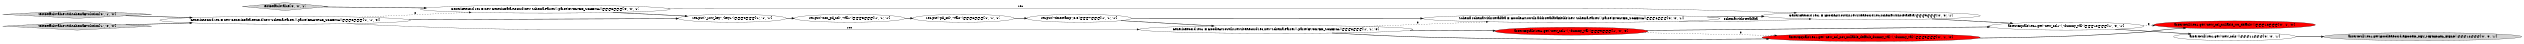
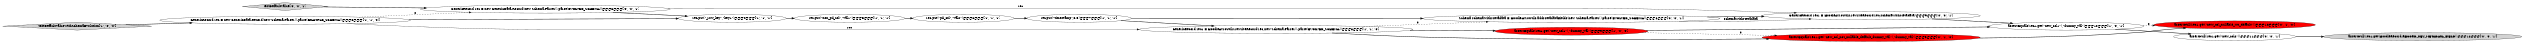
(77, 14) -> none
